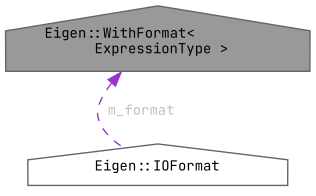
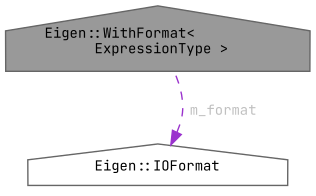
(98, 119) -> (183, 102)
